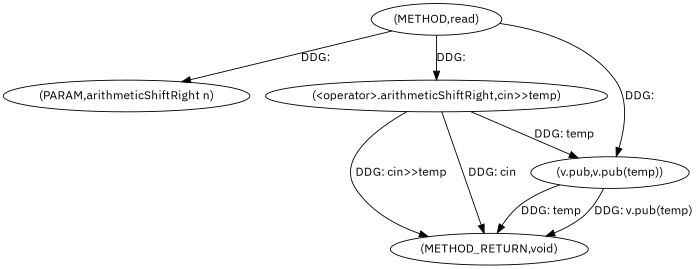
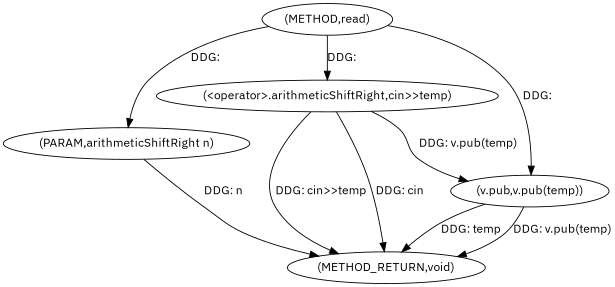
(565, 134) -> (468, 144)
none -> (220, 219)
